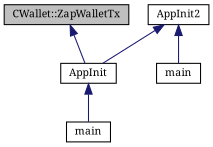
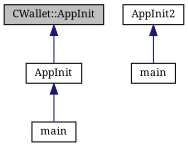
(66, 15) -> (54, 15)
(129, 47) -> none
